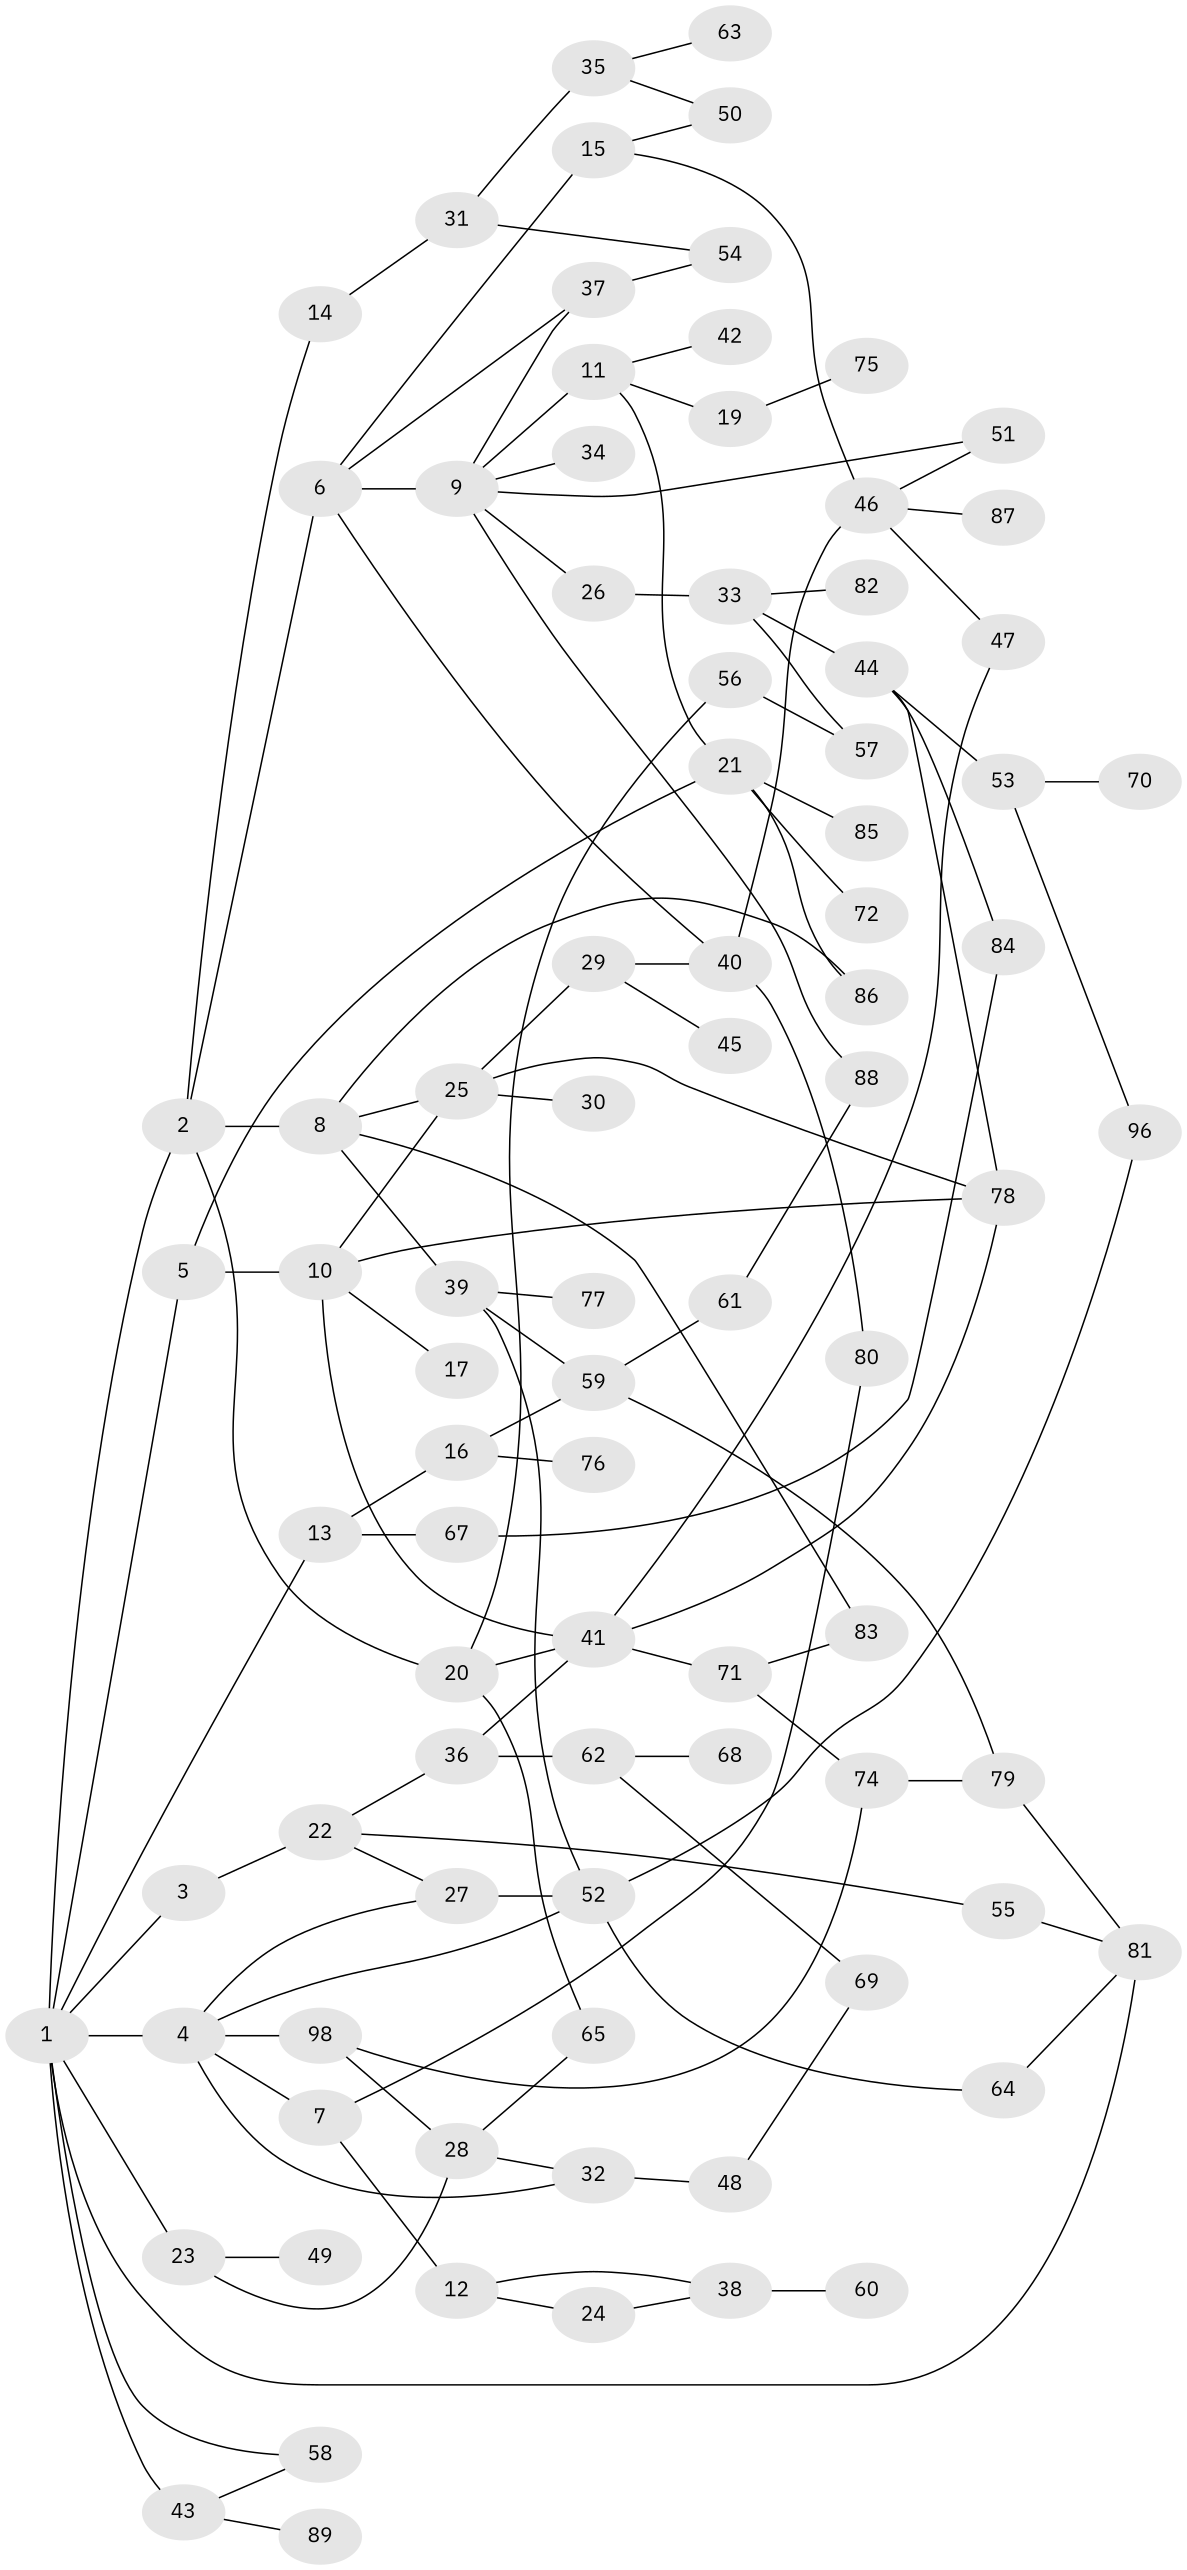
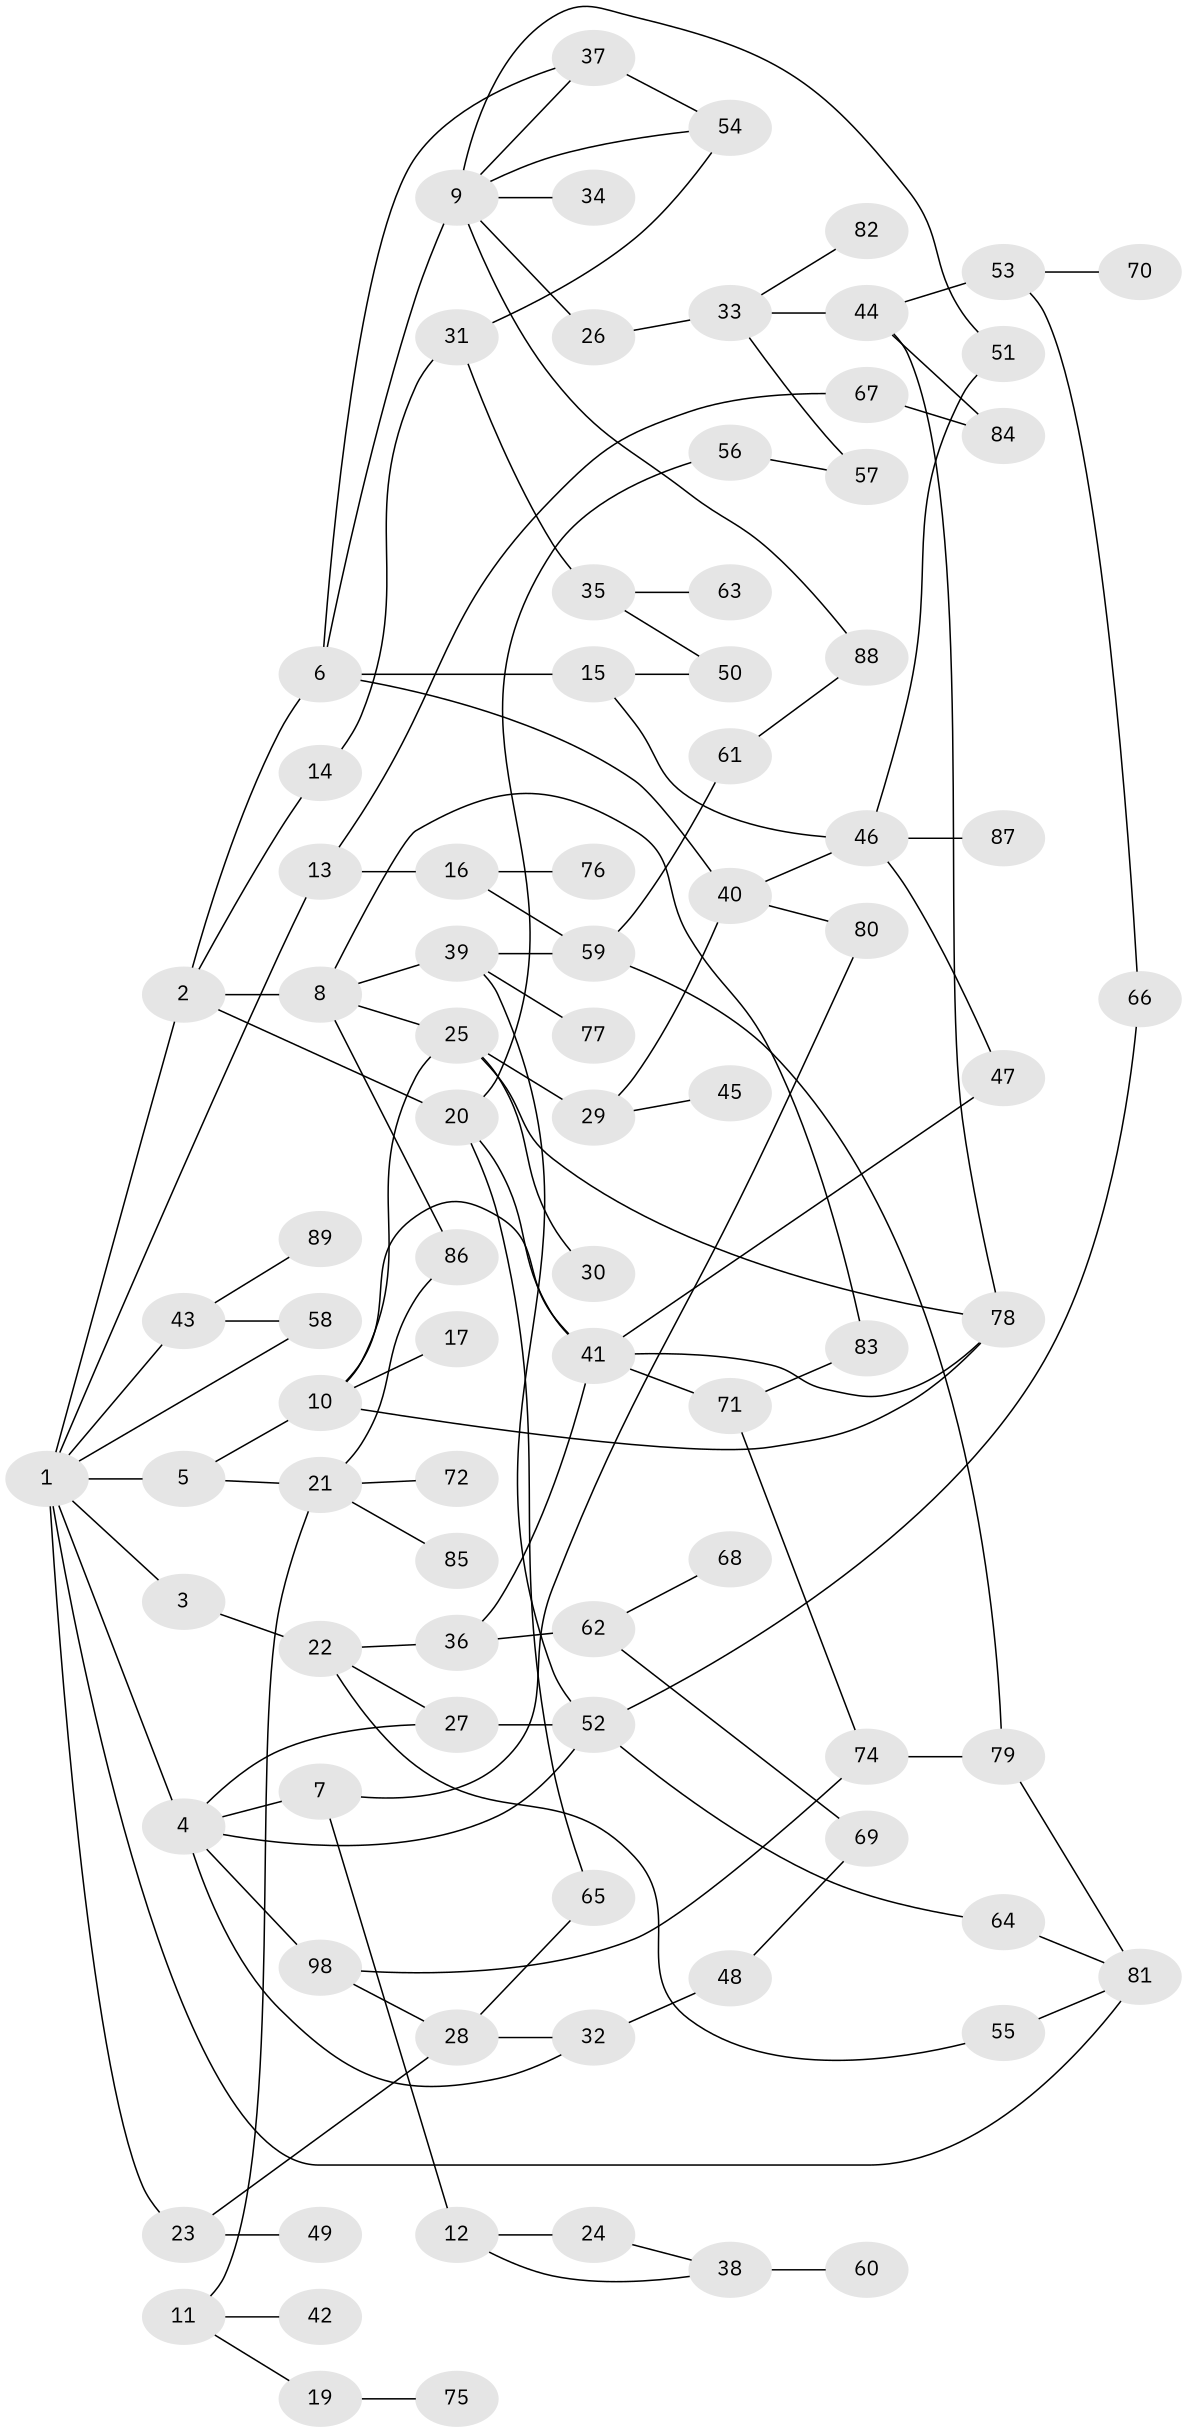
(525, 430) -> (587, 148)
(1140, 1132) -> (1140, 999)
